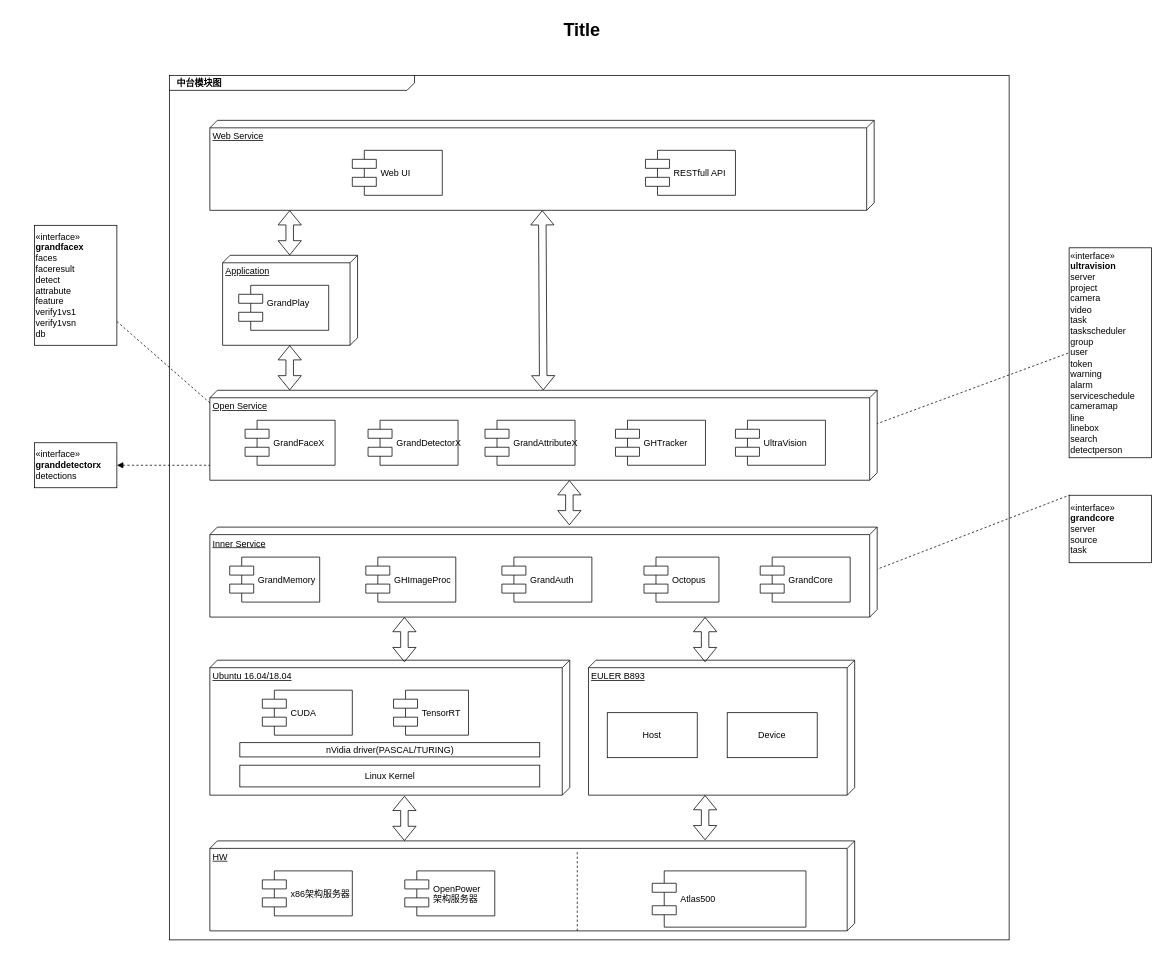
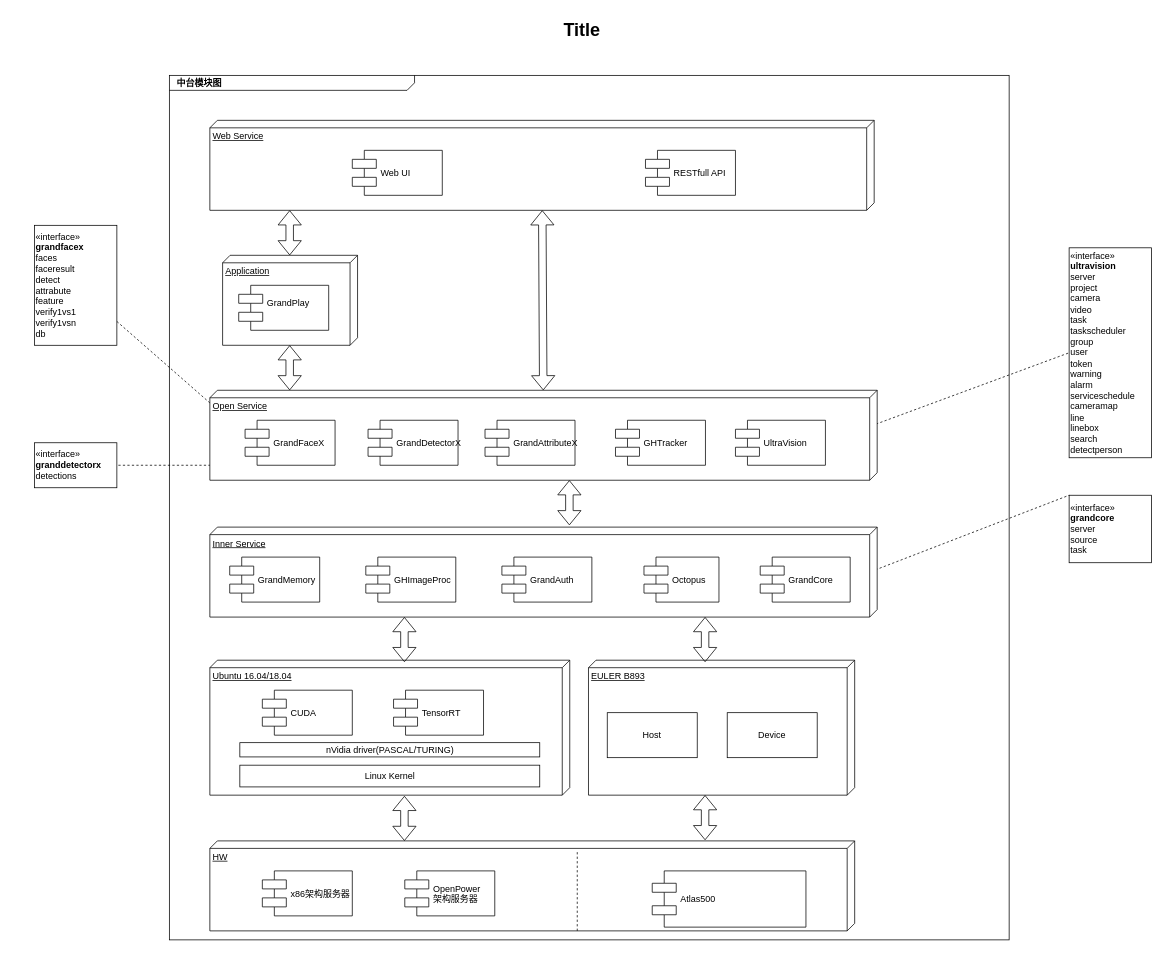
(124, 465) -> (121, 465)
(431, 713) -> (438, 713)
